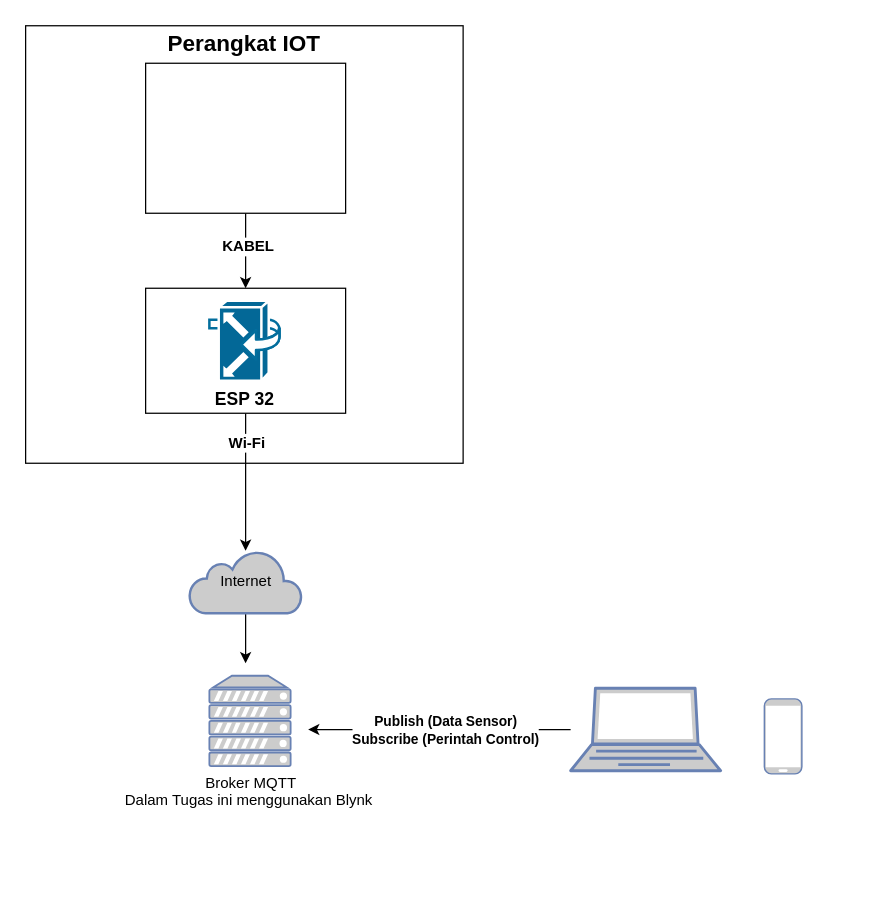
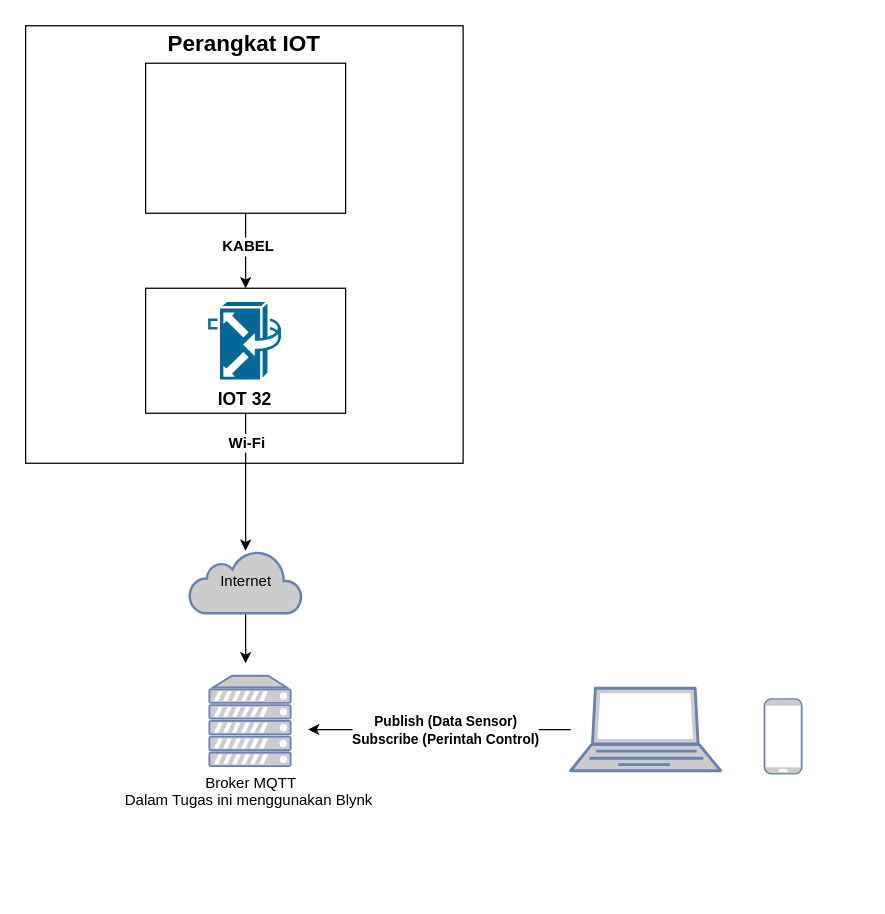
(245, 398) -> (245, 398)
